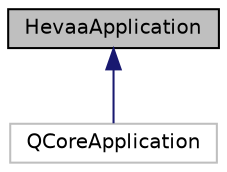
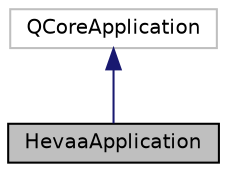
(114, 97) -> (114, 97)
